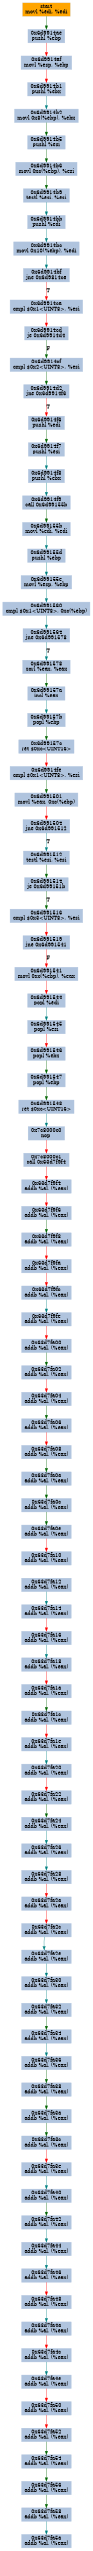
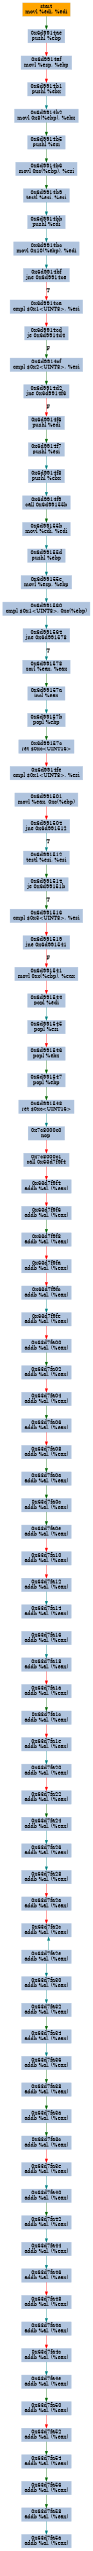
(46, 275) -> (46, 275)
(48, 407) -> (48, 407)
(46, 785) -> none
none -> (46, 1570)
(46, 1623) -> none
(44, 1942) -> (49, 1945)
(46, 2393) -> (46, 2393)
